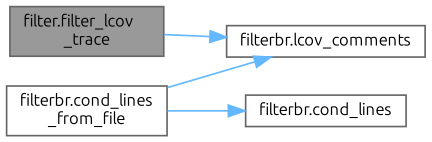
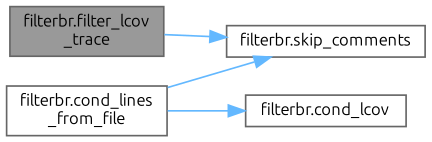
(87, 31) -> (87, 31)
(326, 41) -> (326, 41)
(326, 111) -> (326, 111)
